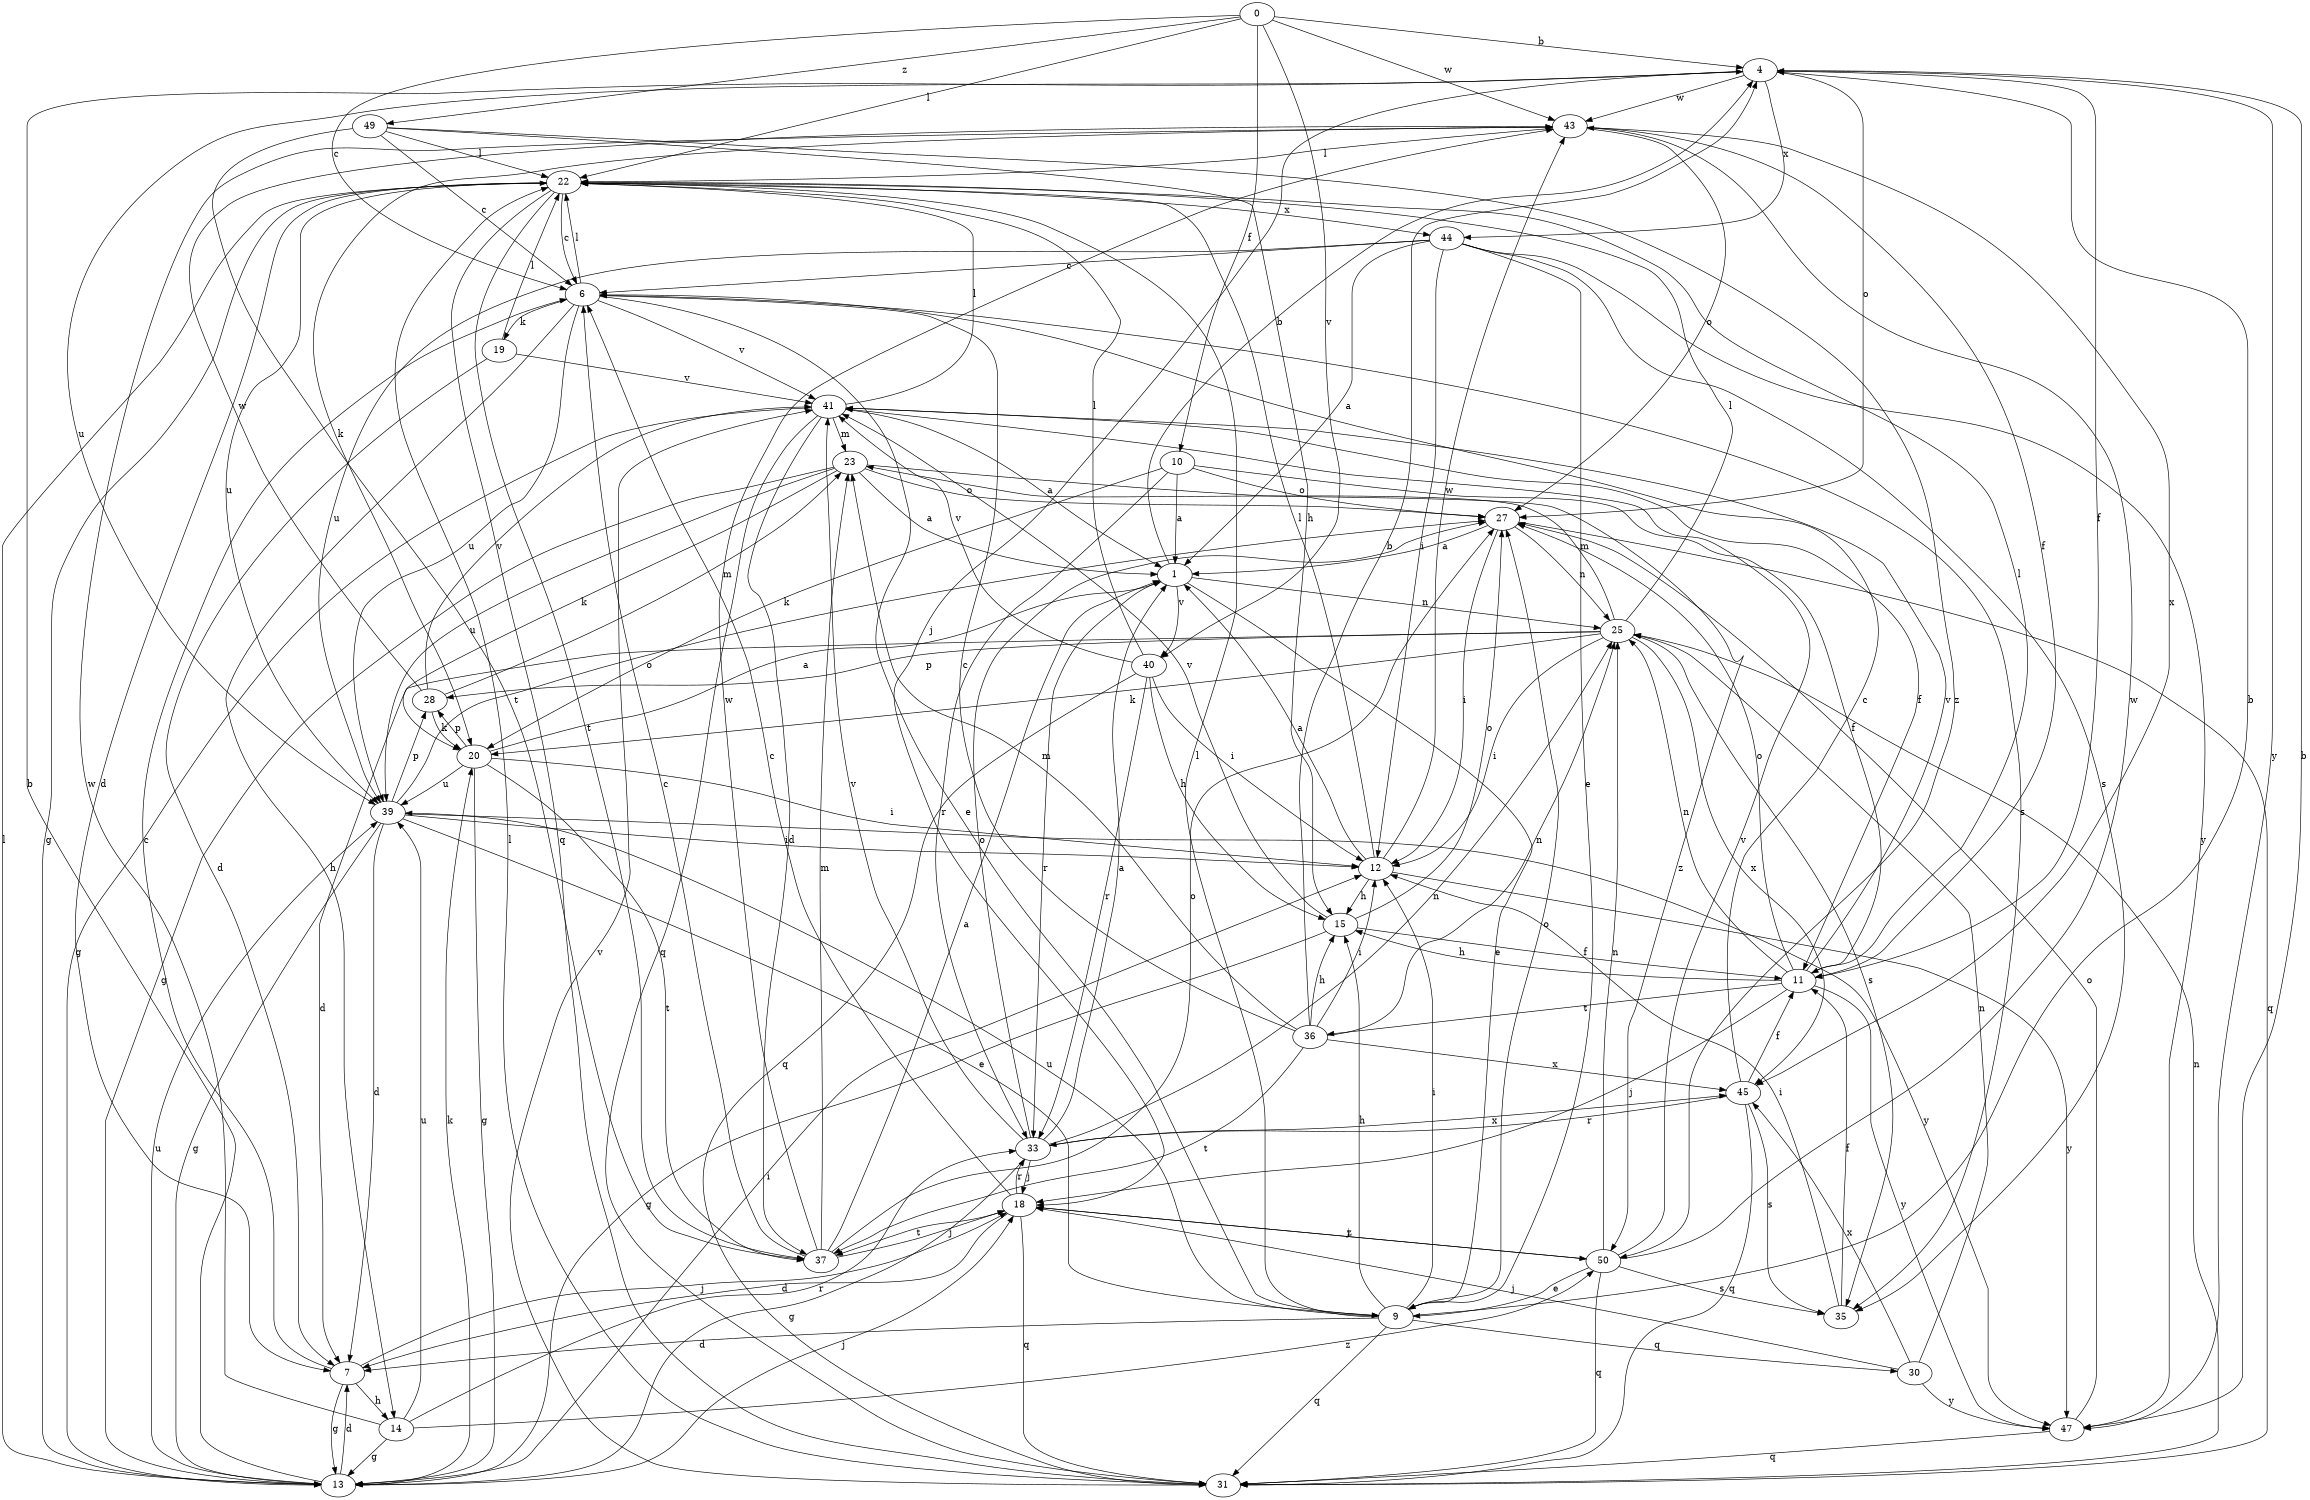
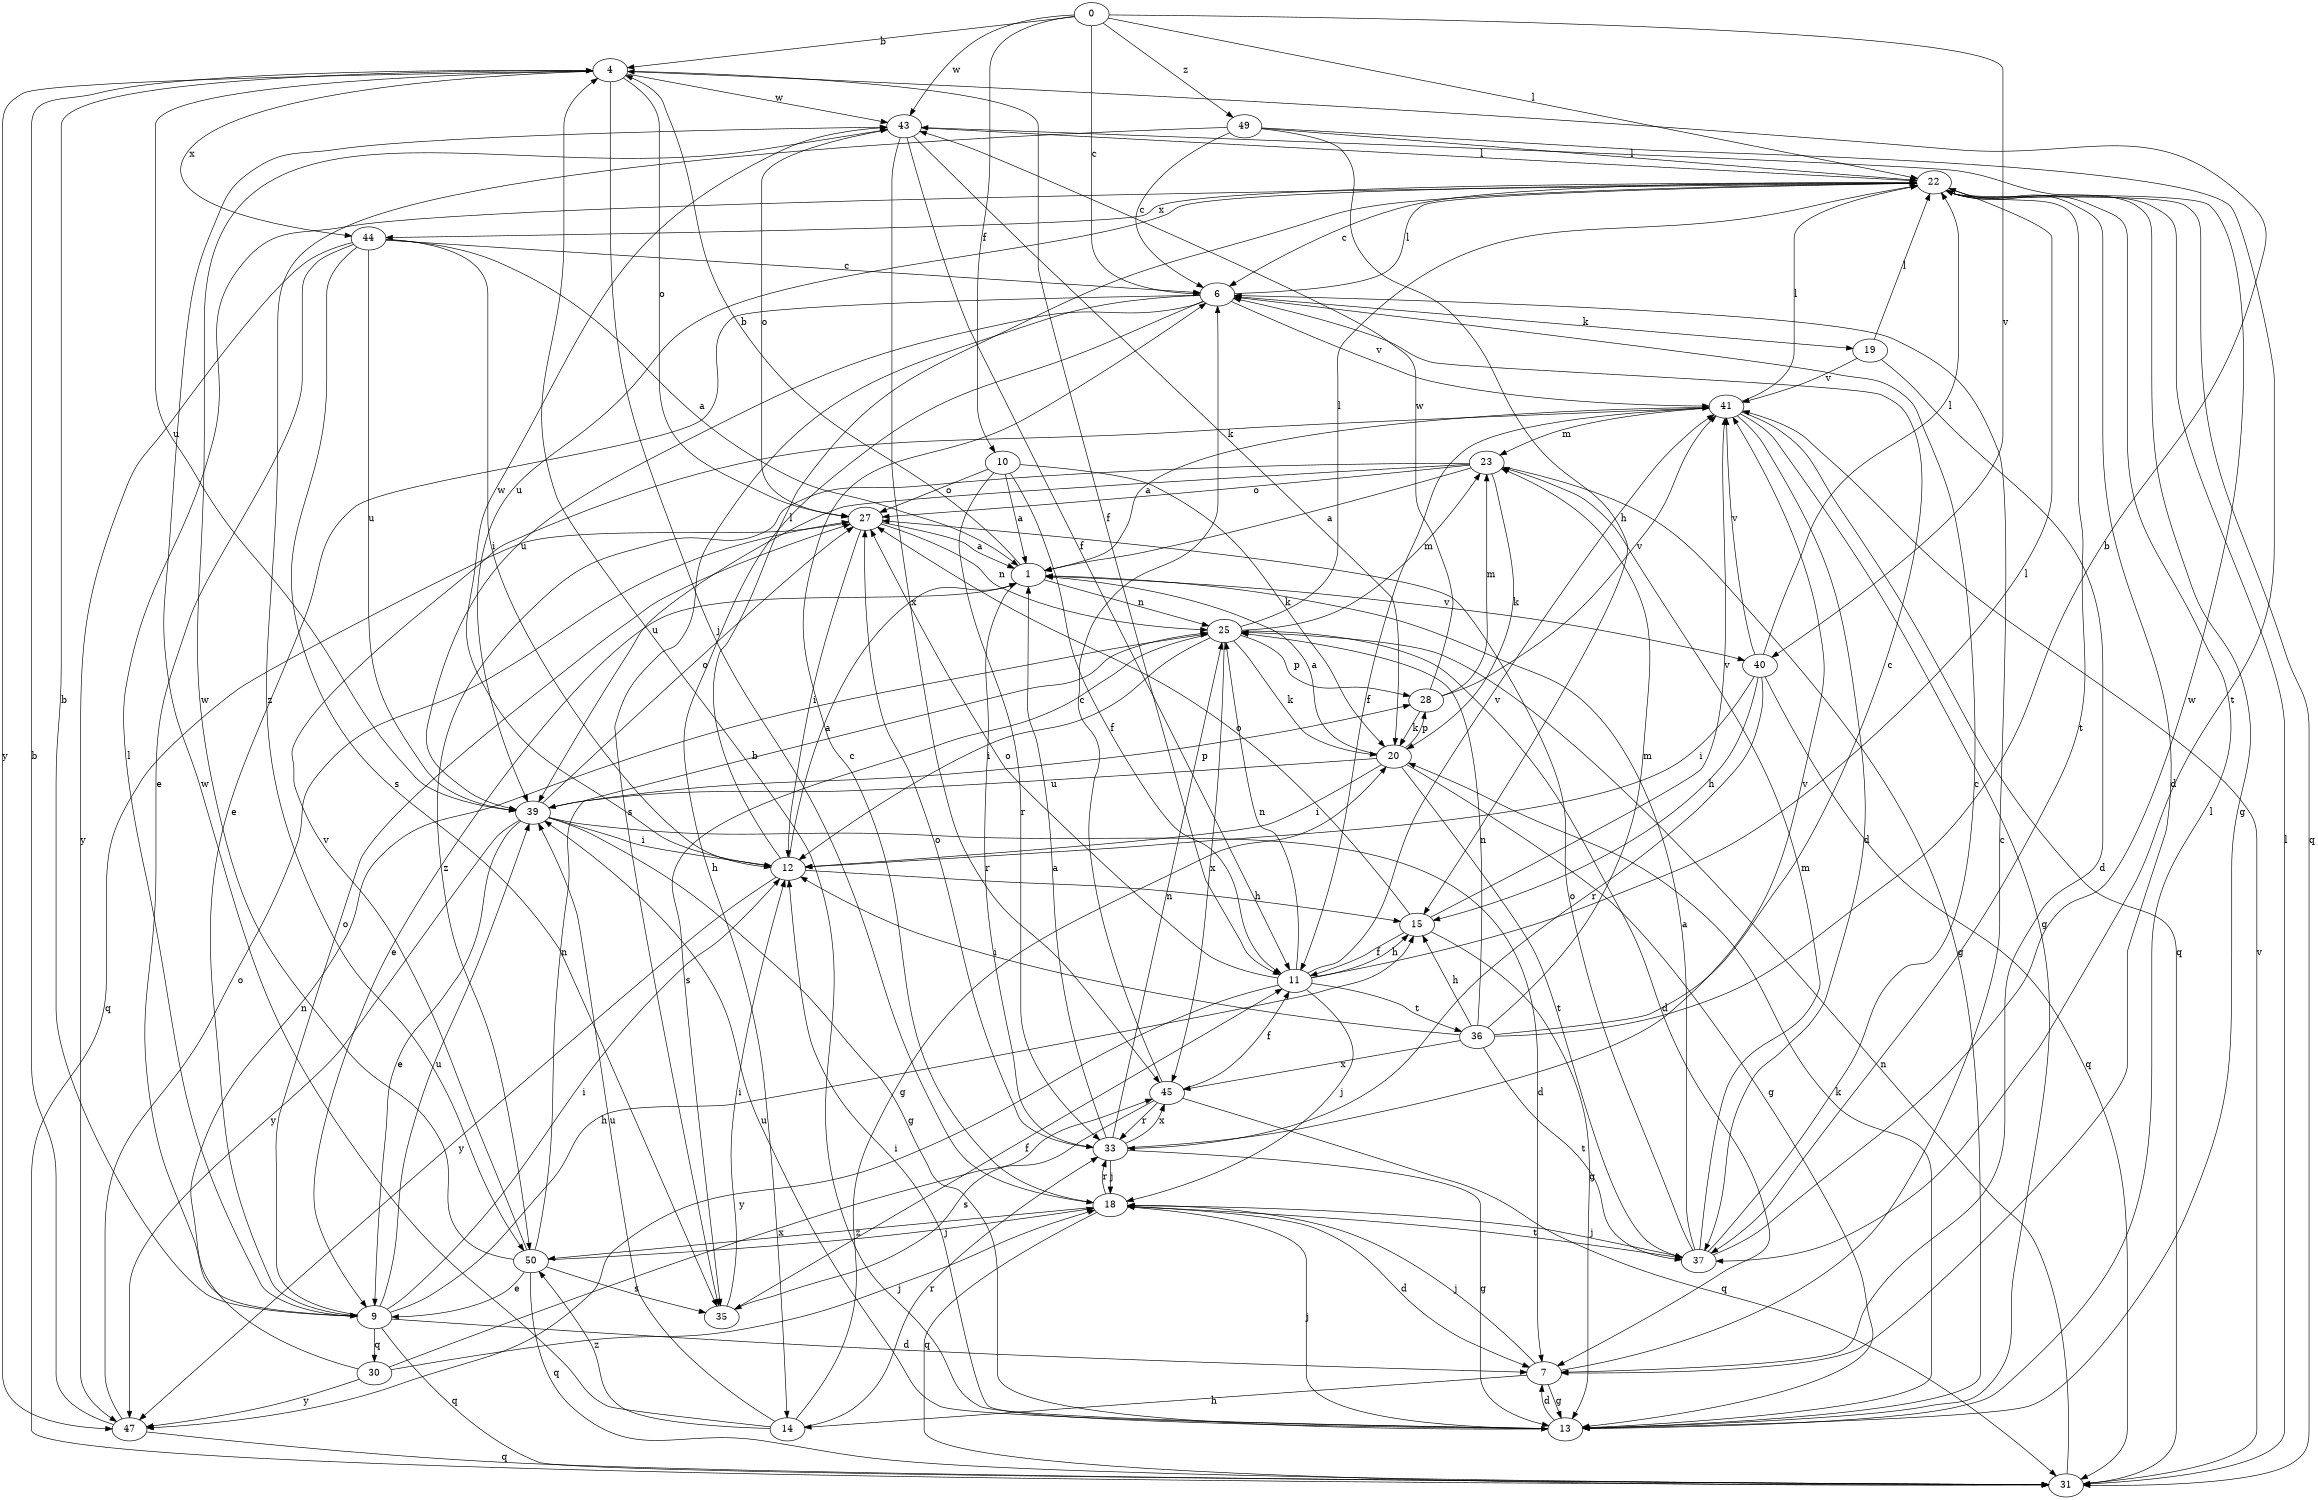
(370, 1455) -> (969, 993)
